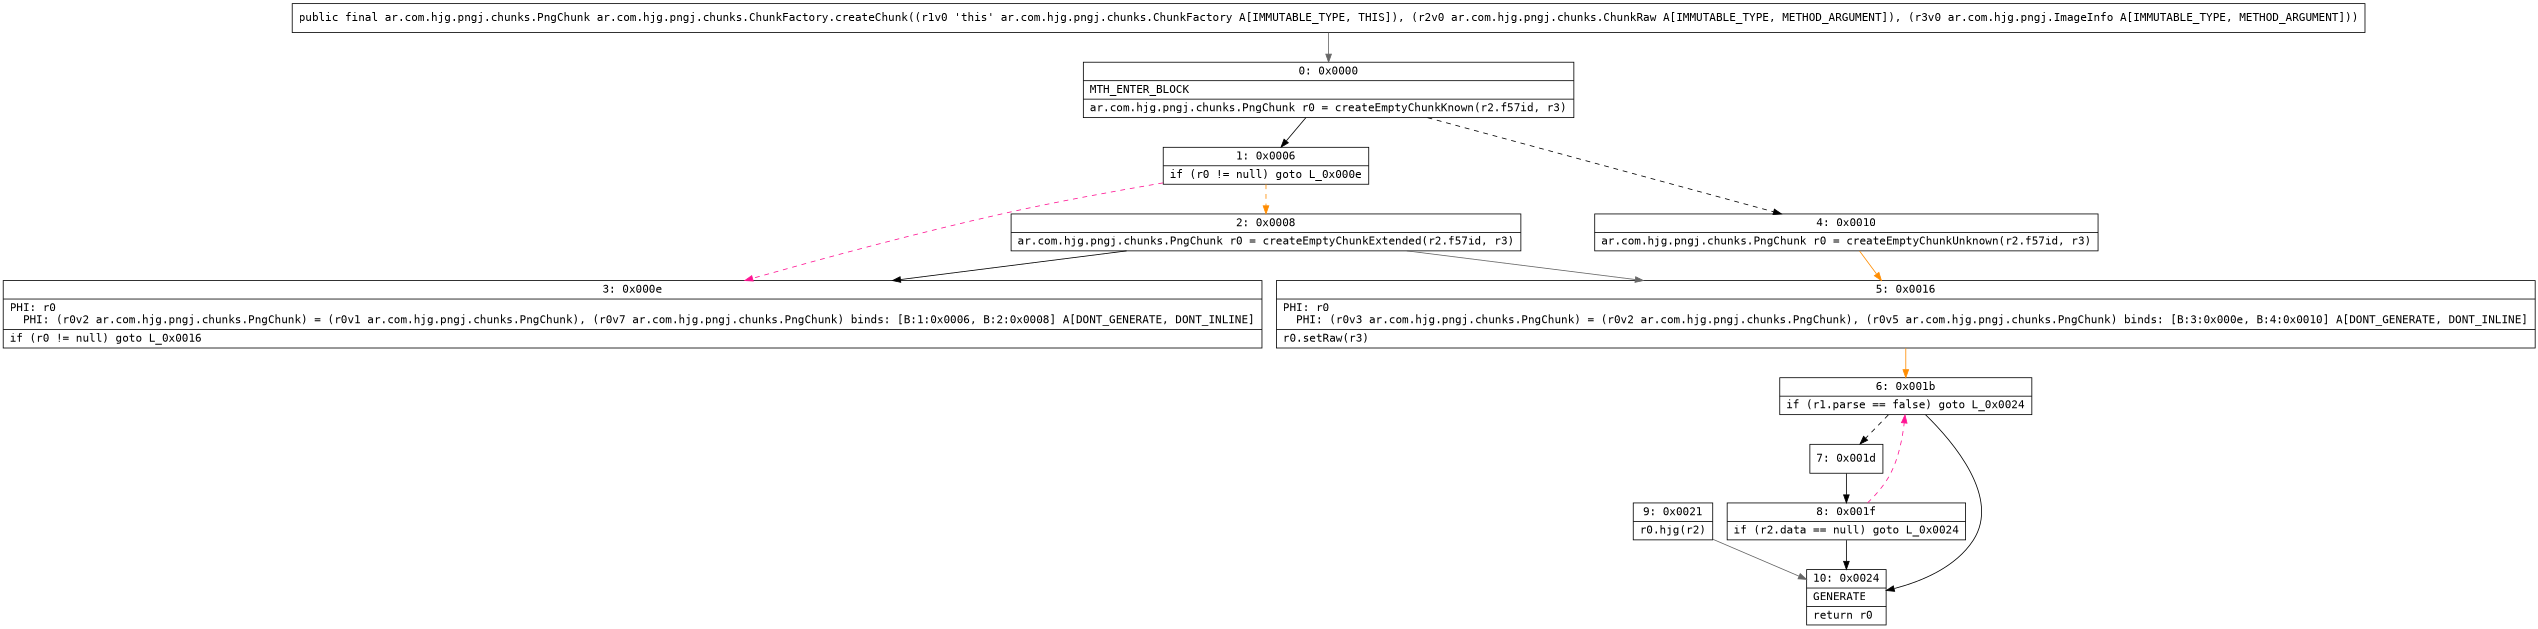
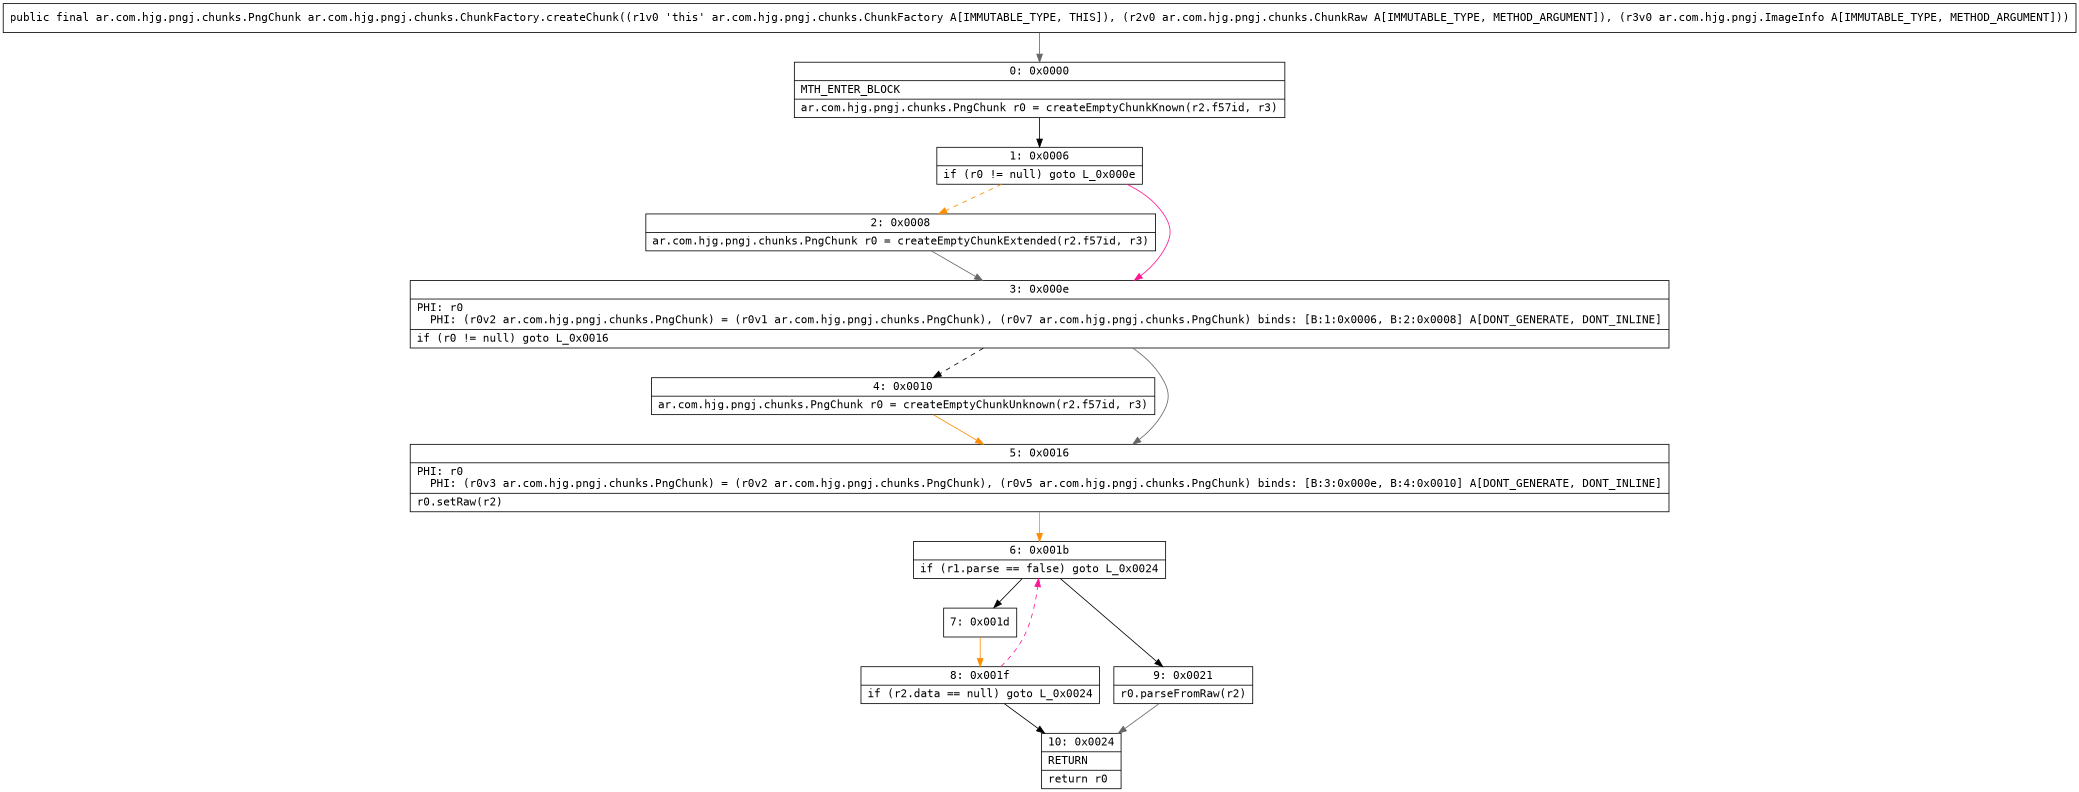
(1600, 165) -> (962, 361)
(956, 225) -> (1169, 225)
(1014, 265) -> (954, 264)
(1521, 265) -> (1168, 392)
(1326, 338) -> (460, 502)
(1877, 427) -> (1011, 590)
(1846, 484) -> (980, 648)
(1981, 517) -> (1108, 620)
(1673, 530) -> (1183, 694)
(1840, 597) -> (1068, 761)
